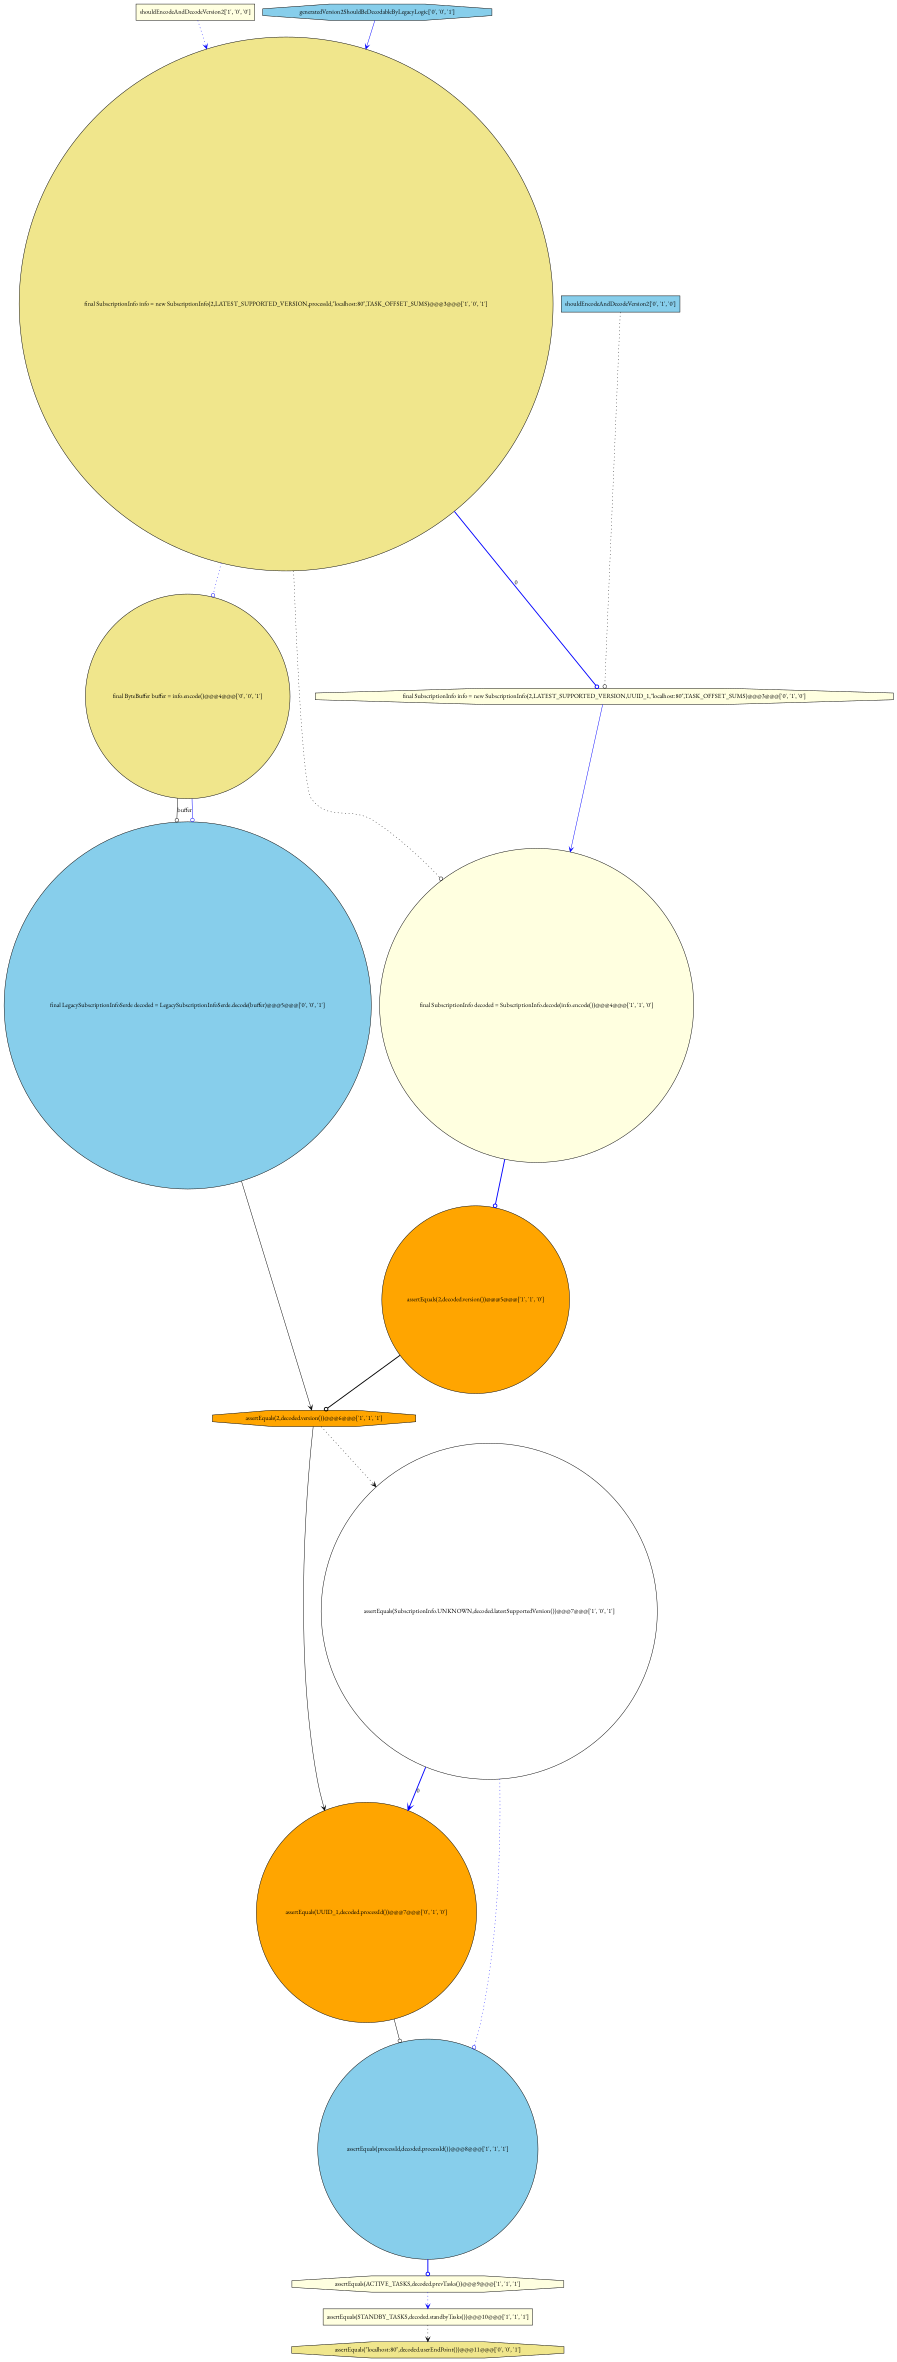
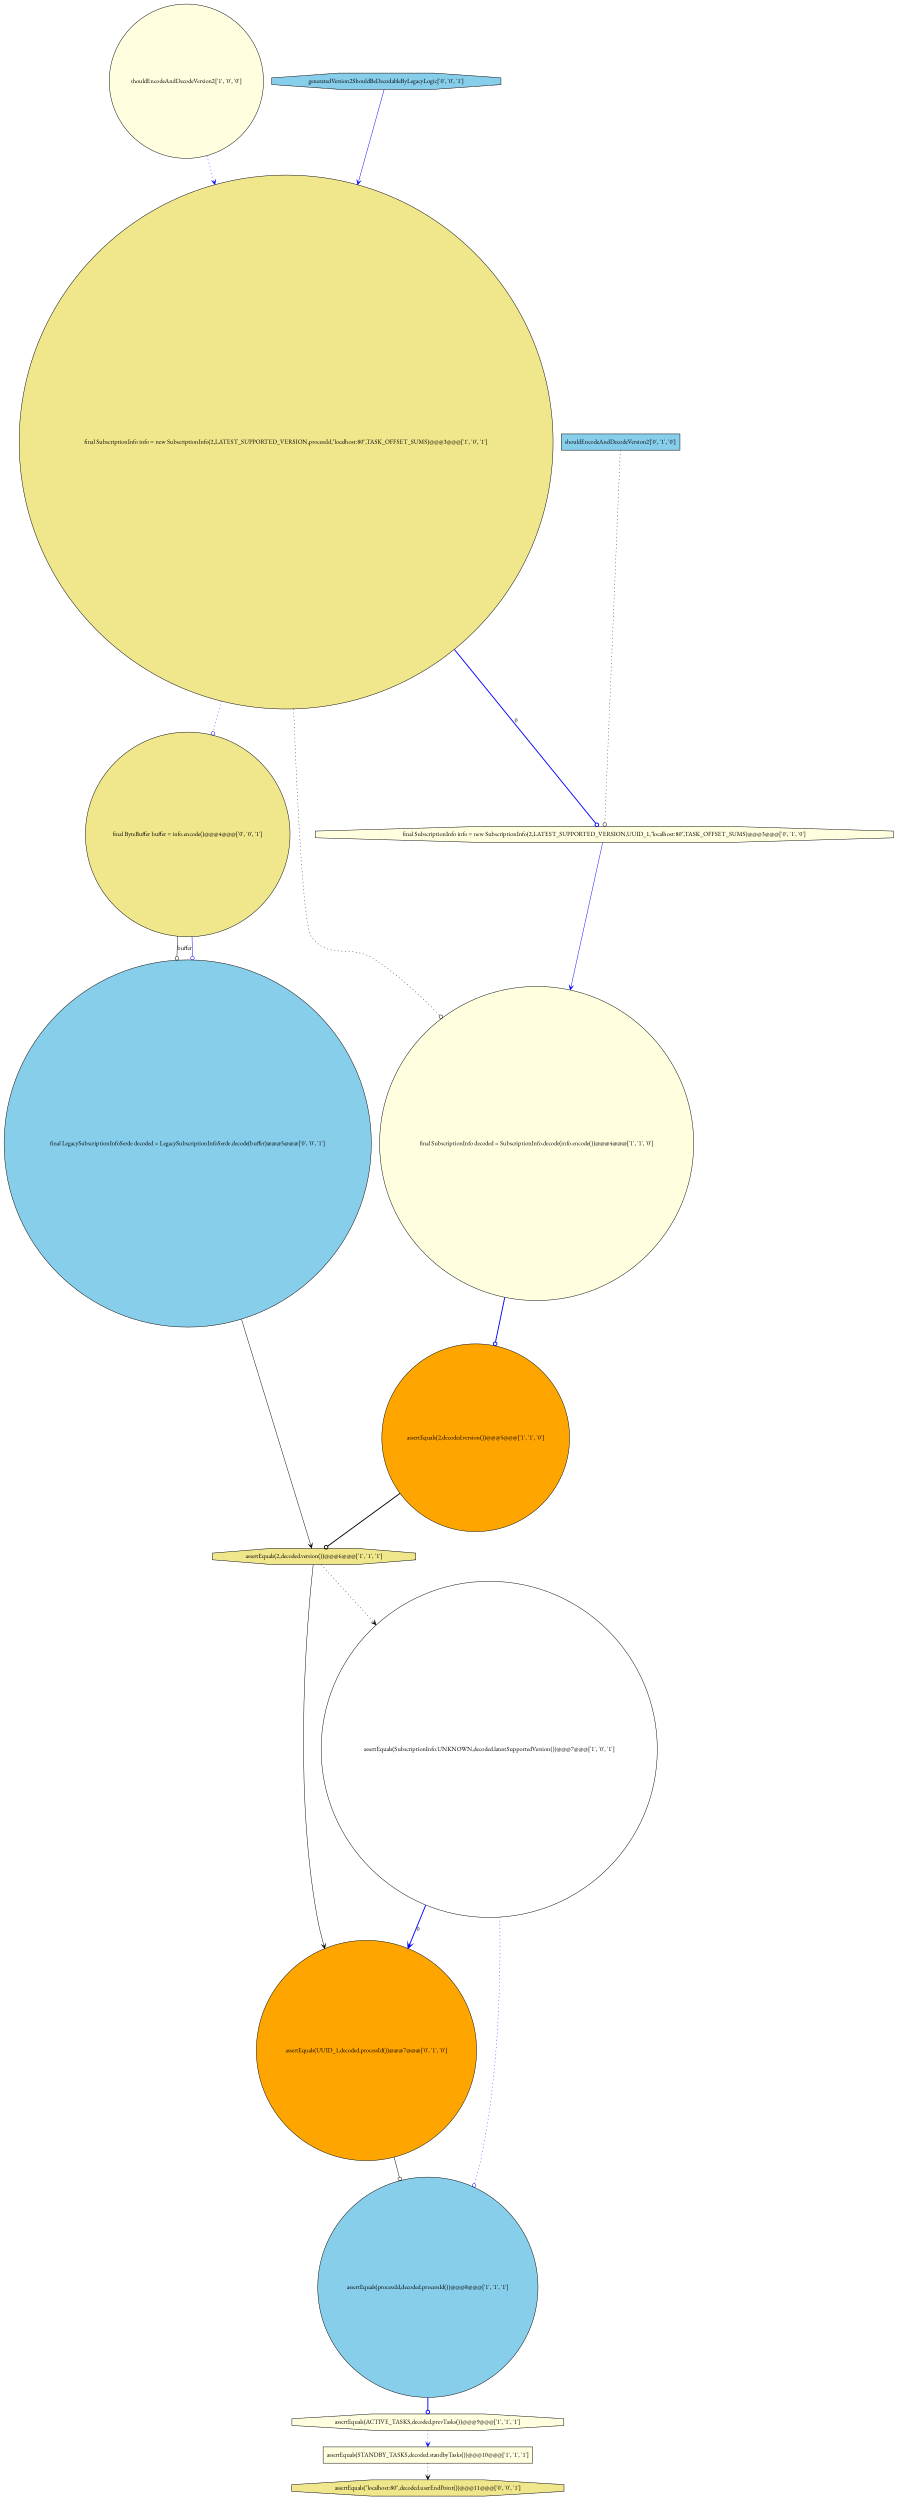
(195, 12) -> (186, 81)
(314, 1418) -> (314, 1556)
